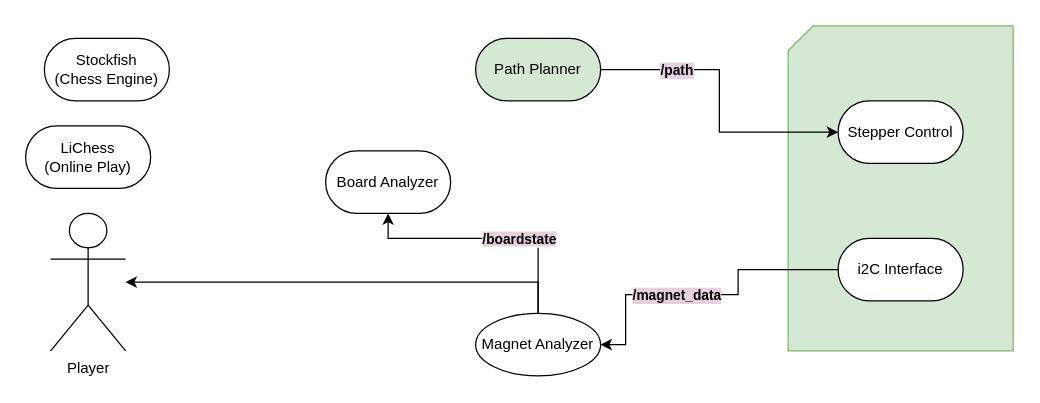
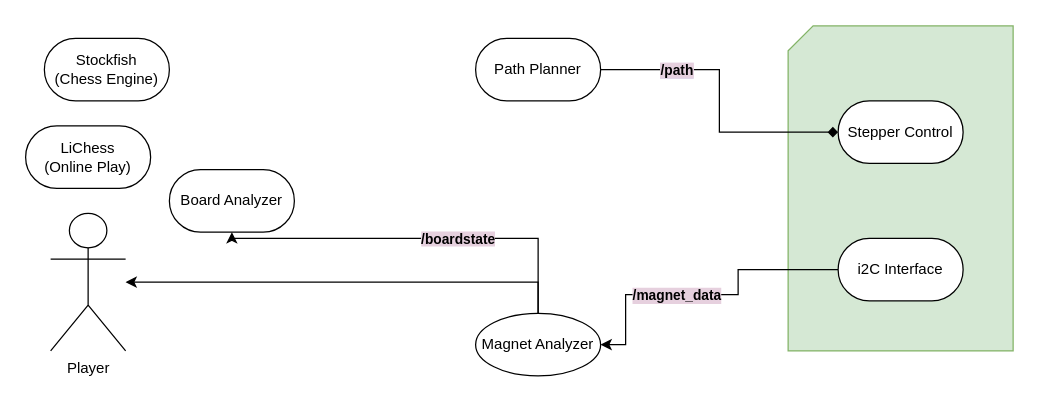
(538, 69) -> (538, 69)
(828, 132) -> (827, 132)
(388, 182) -> (232, 201)
